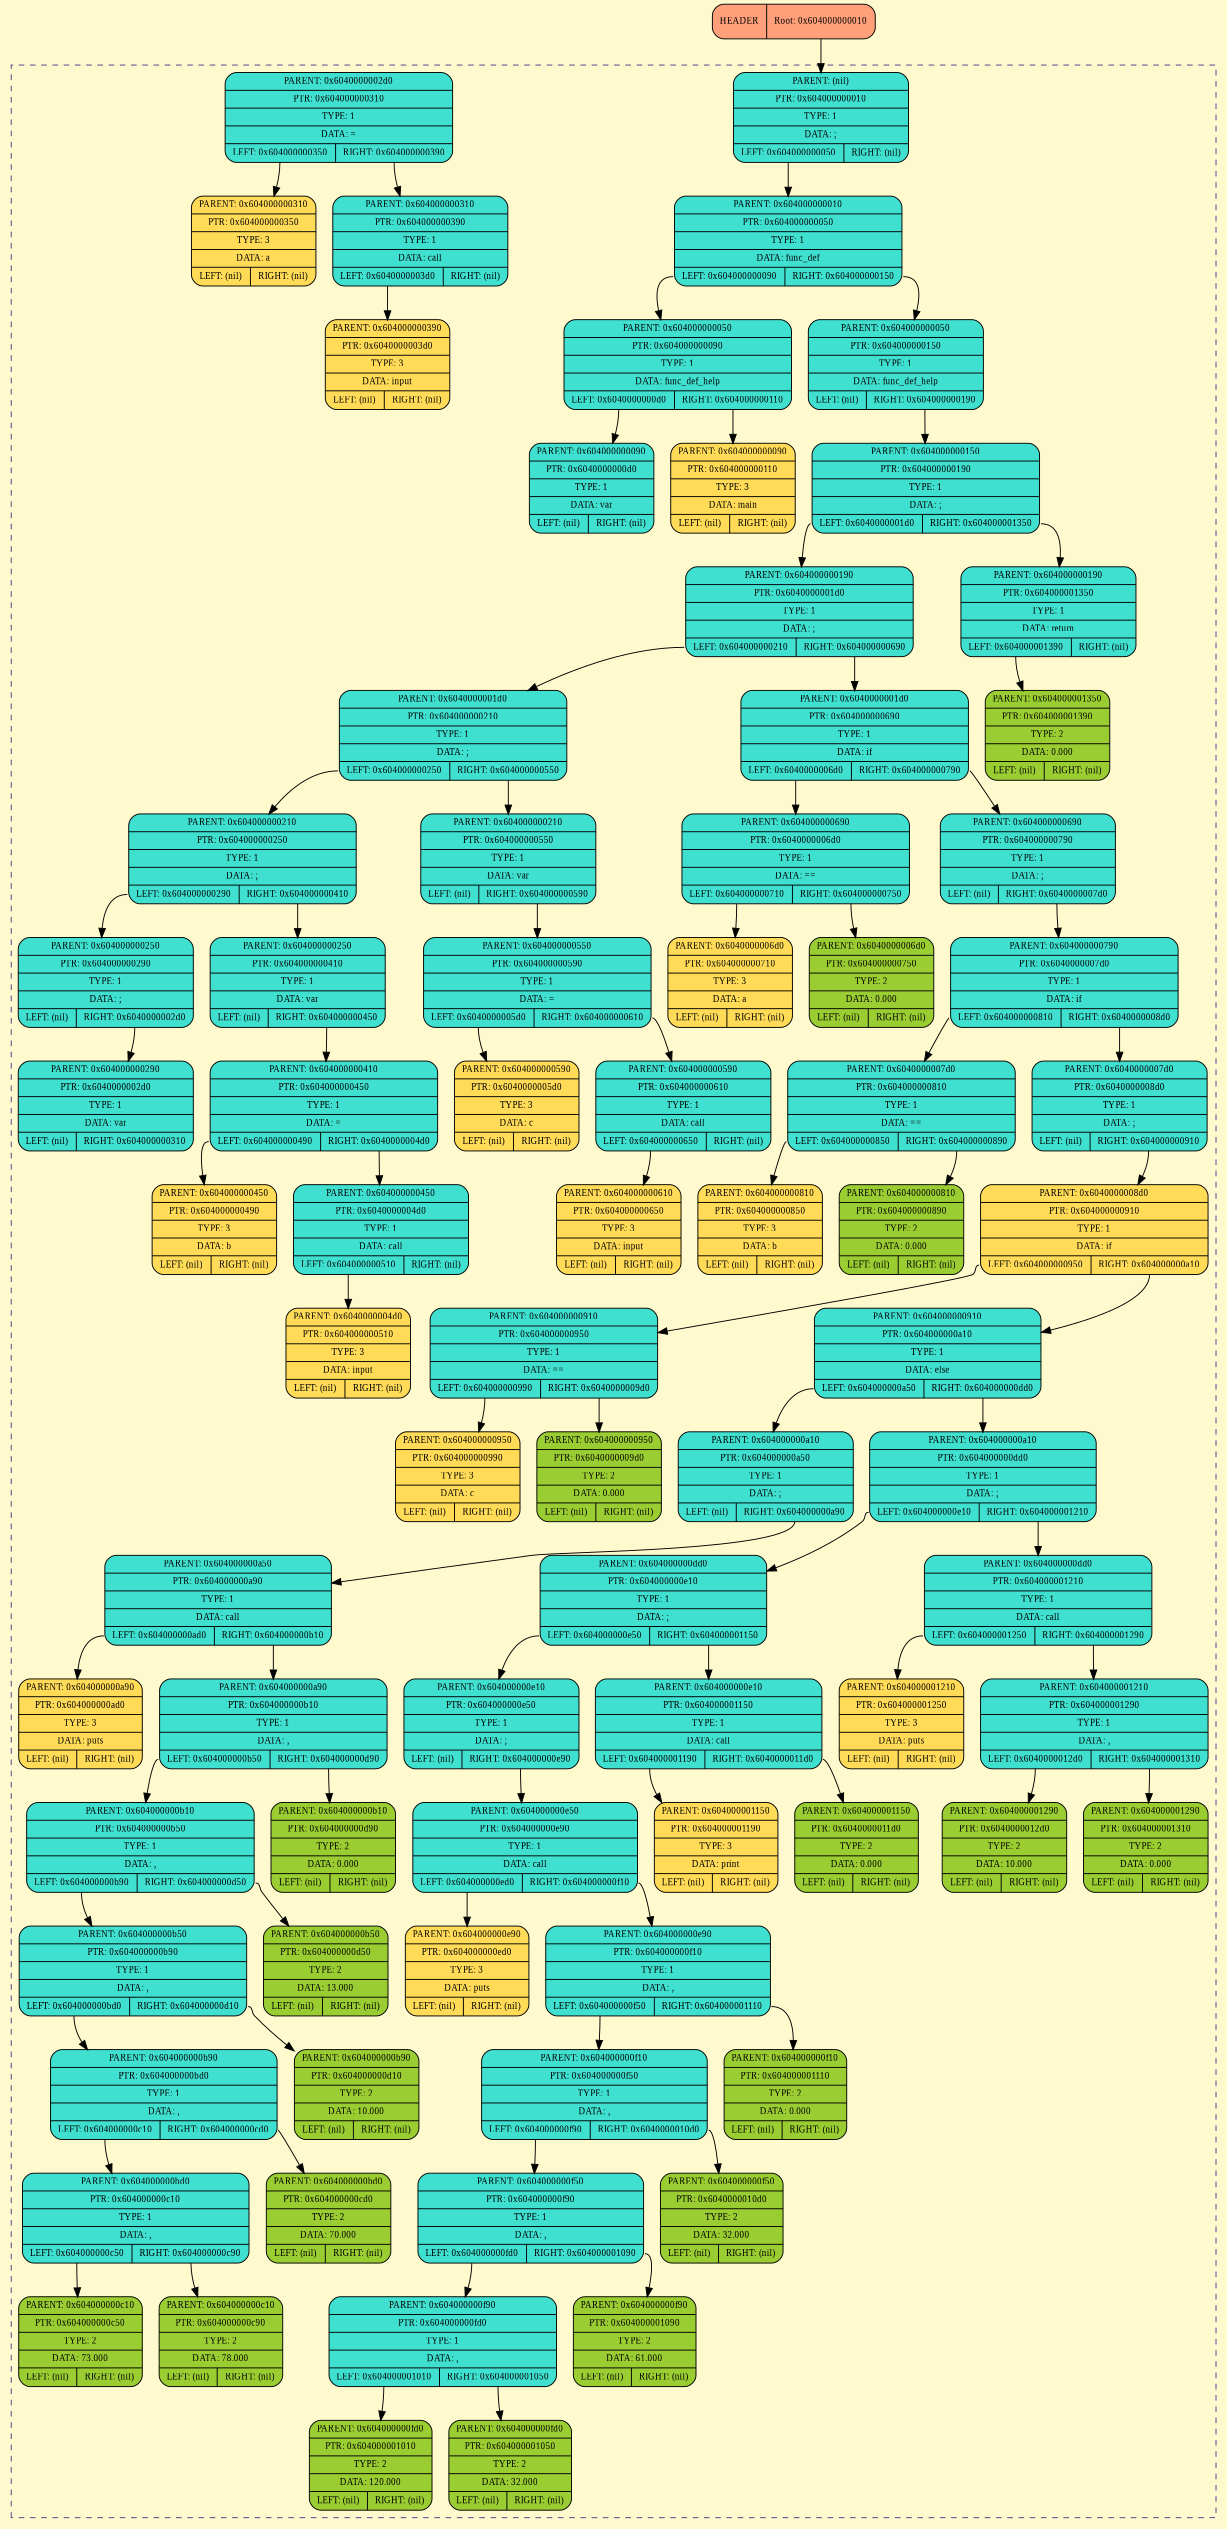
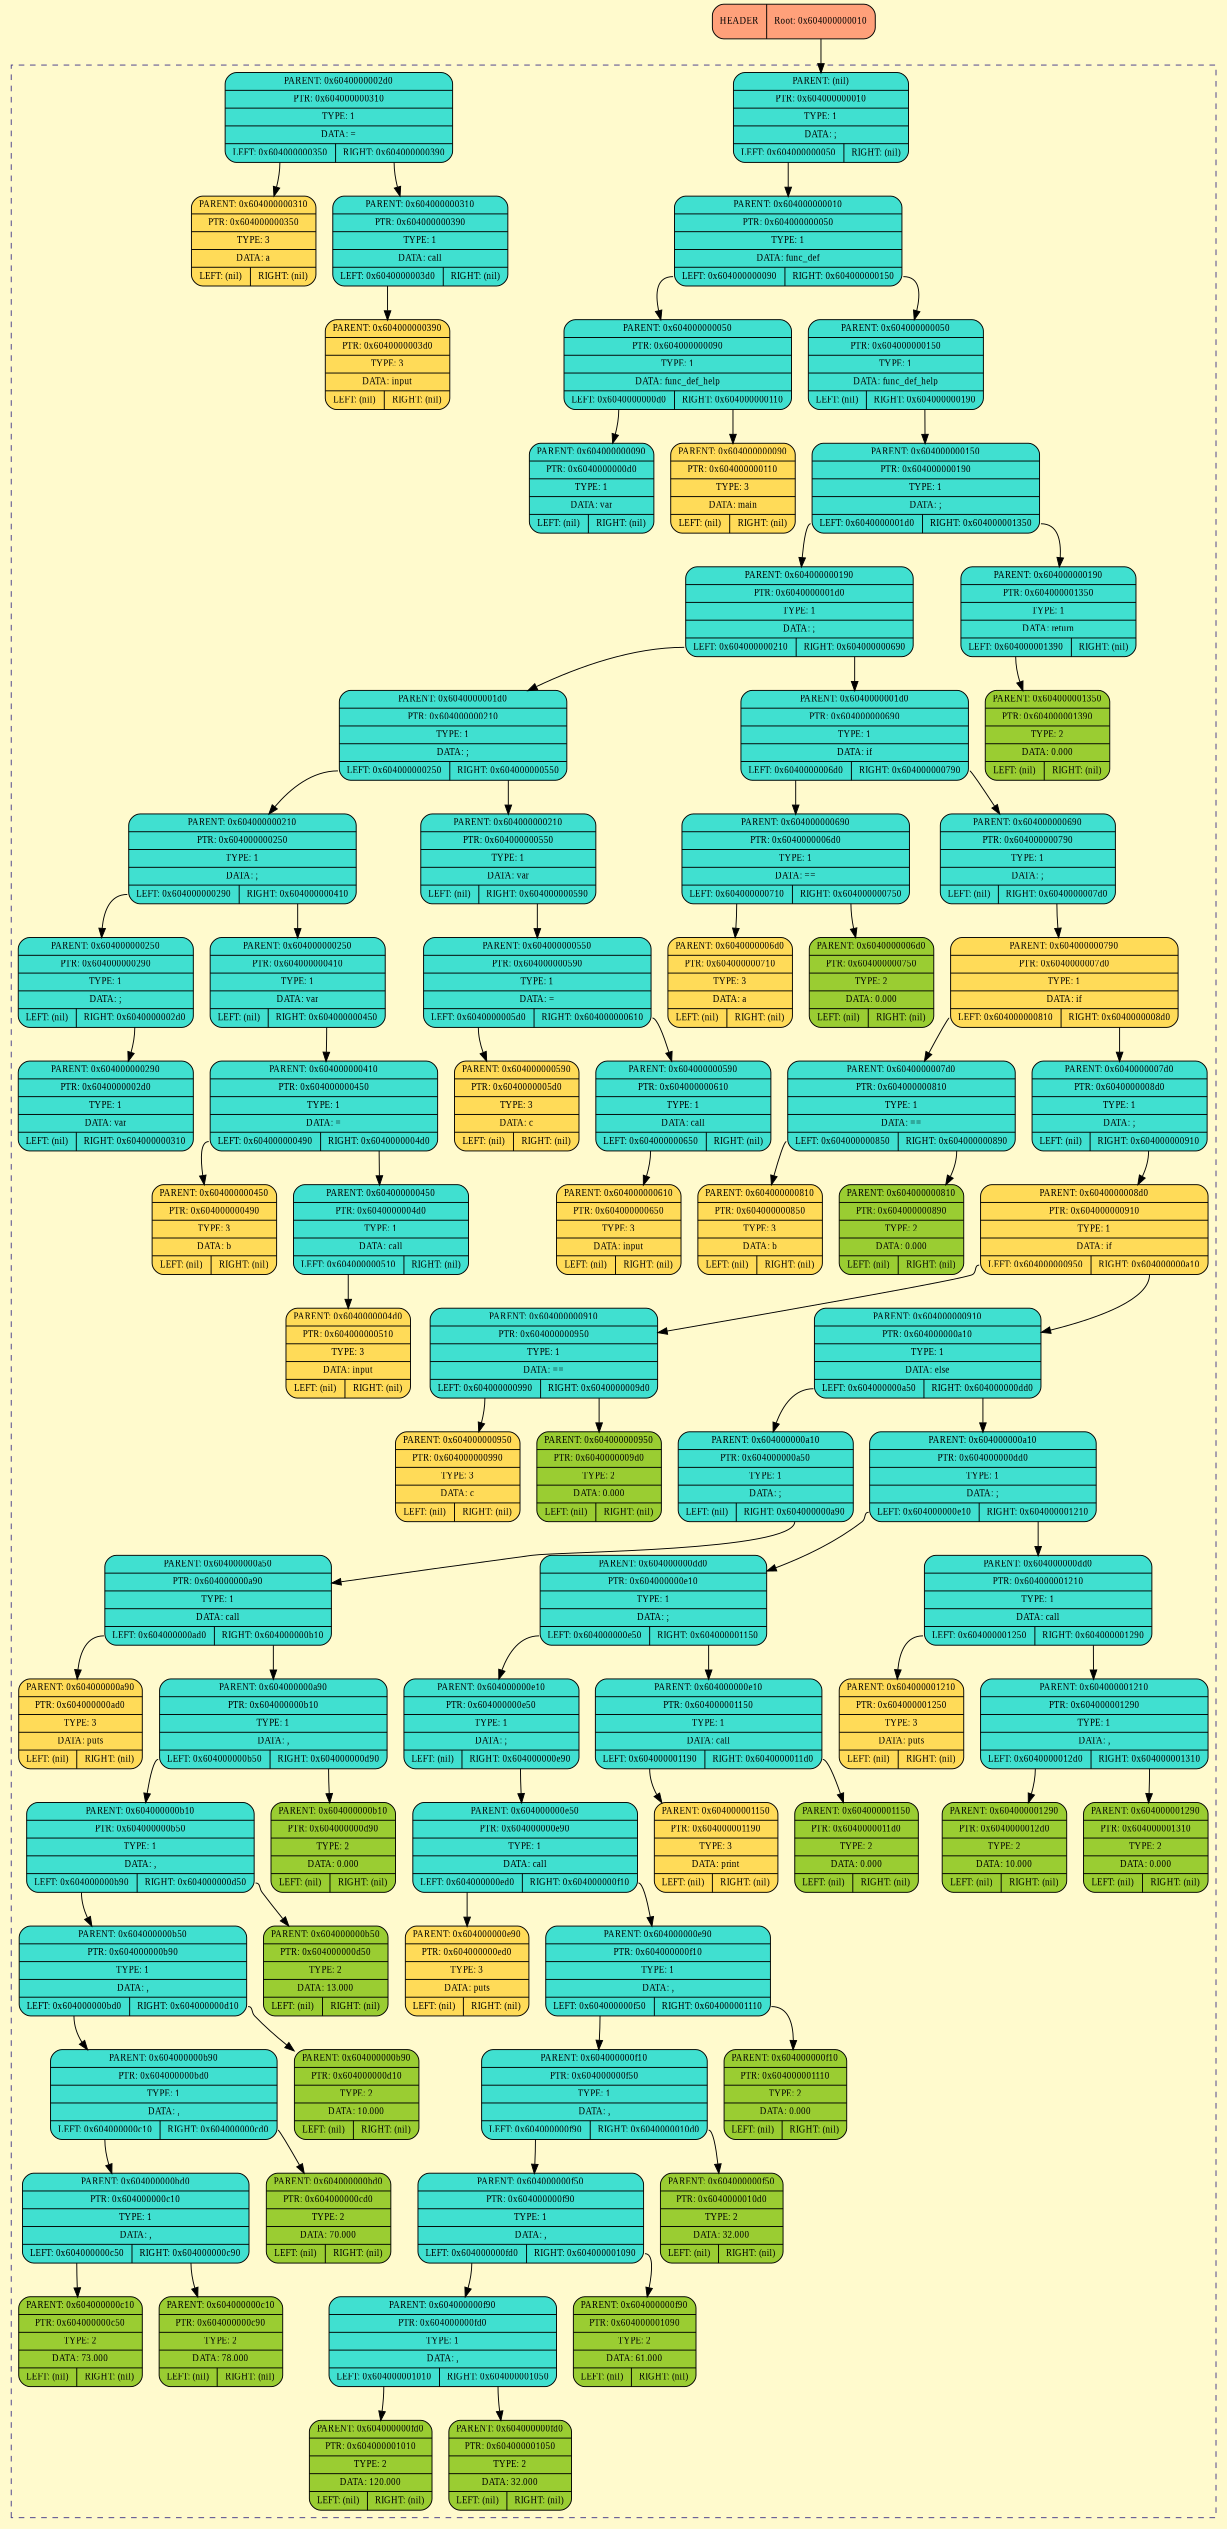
(1064, 982) -> (1064, 982)
